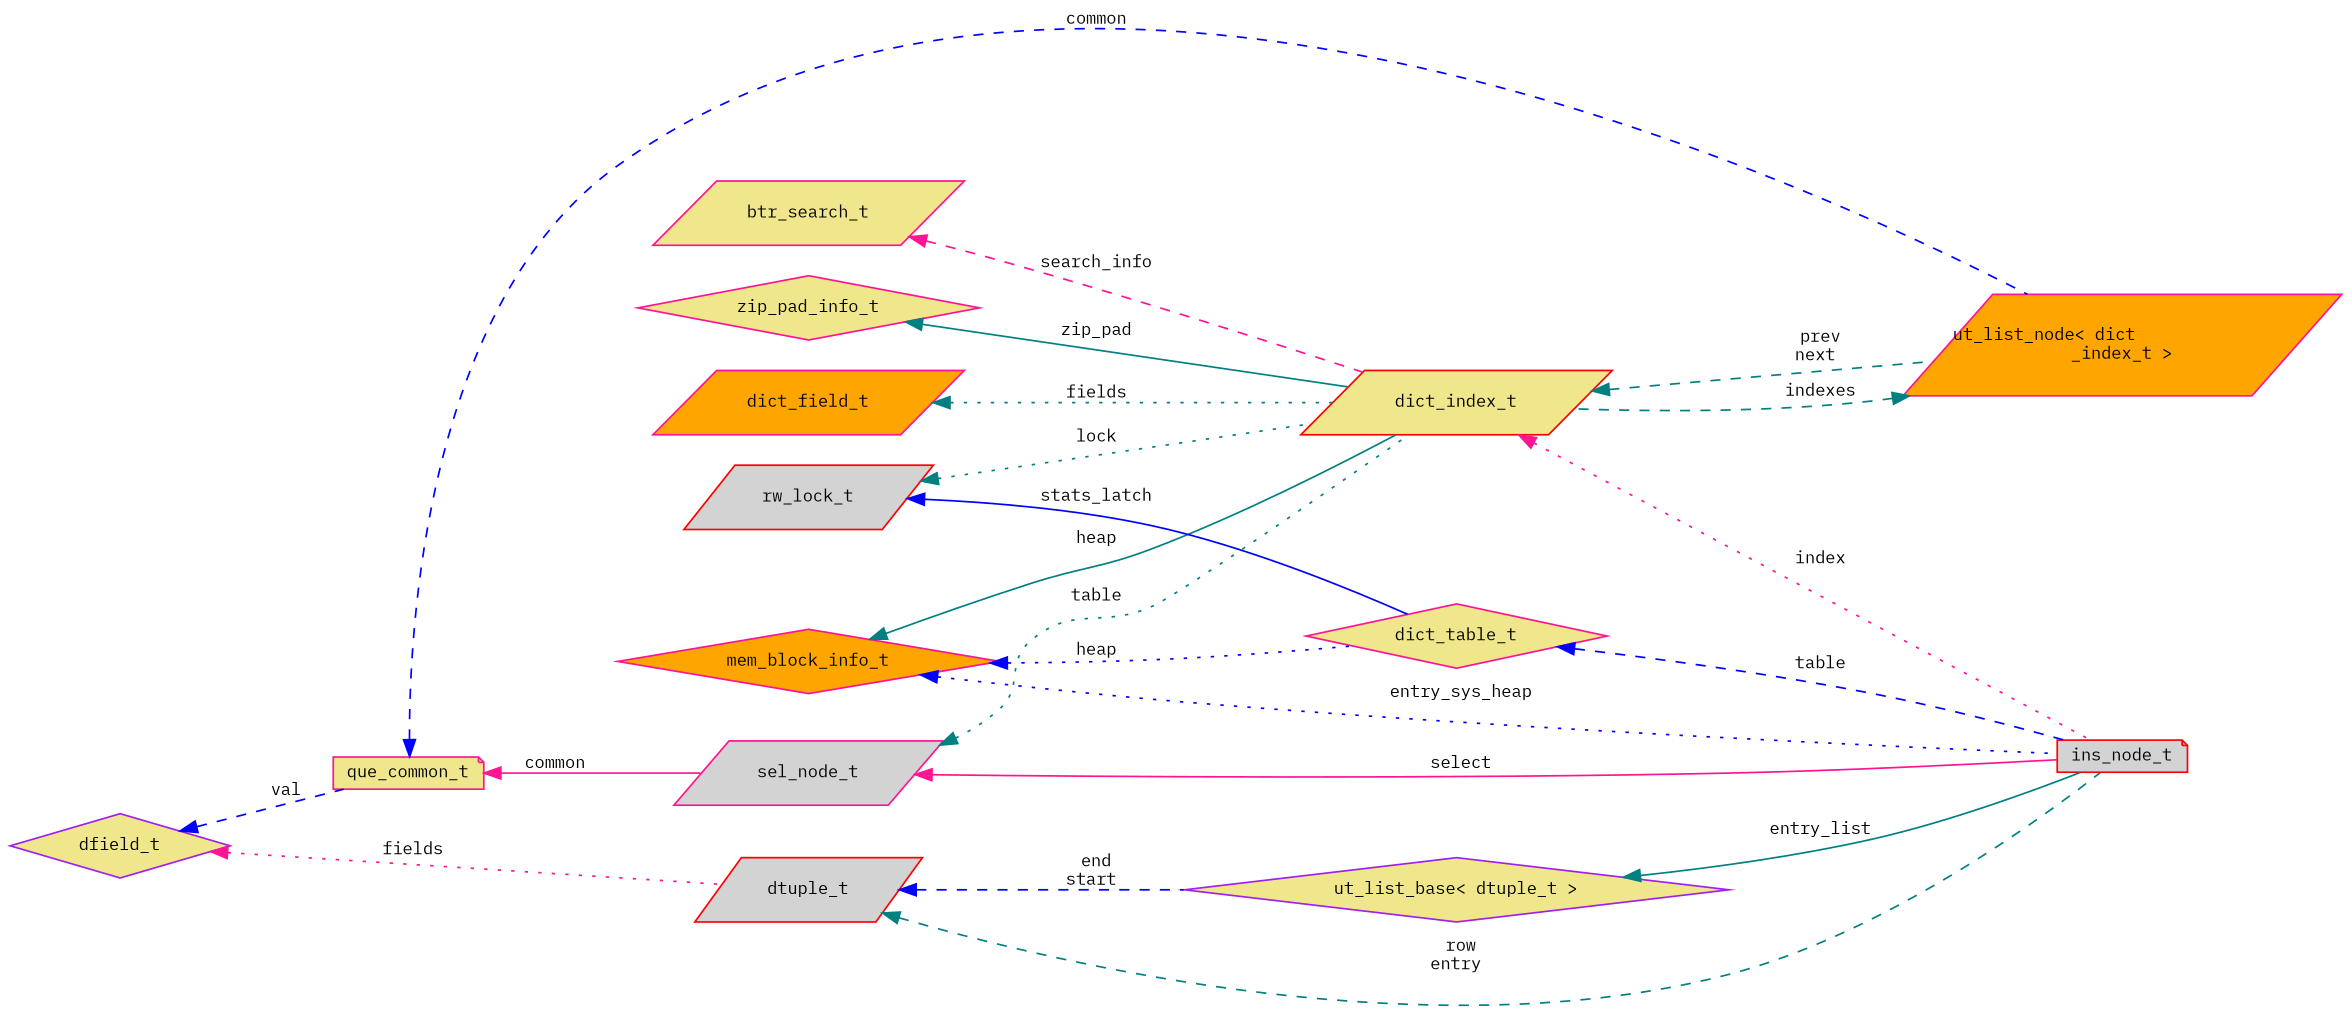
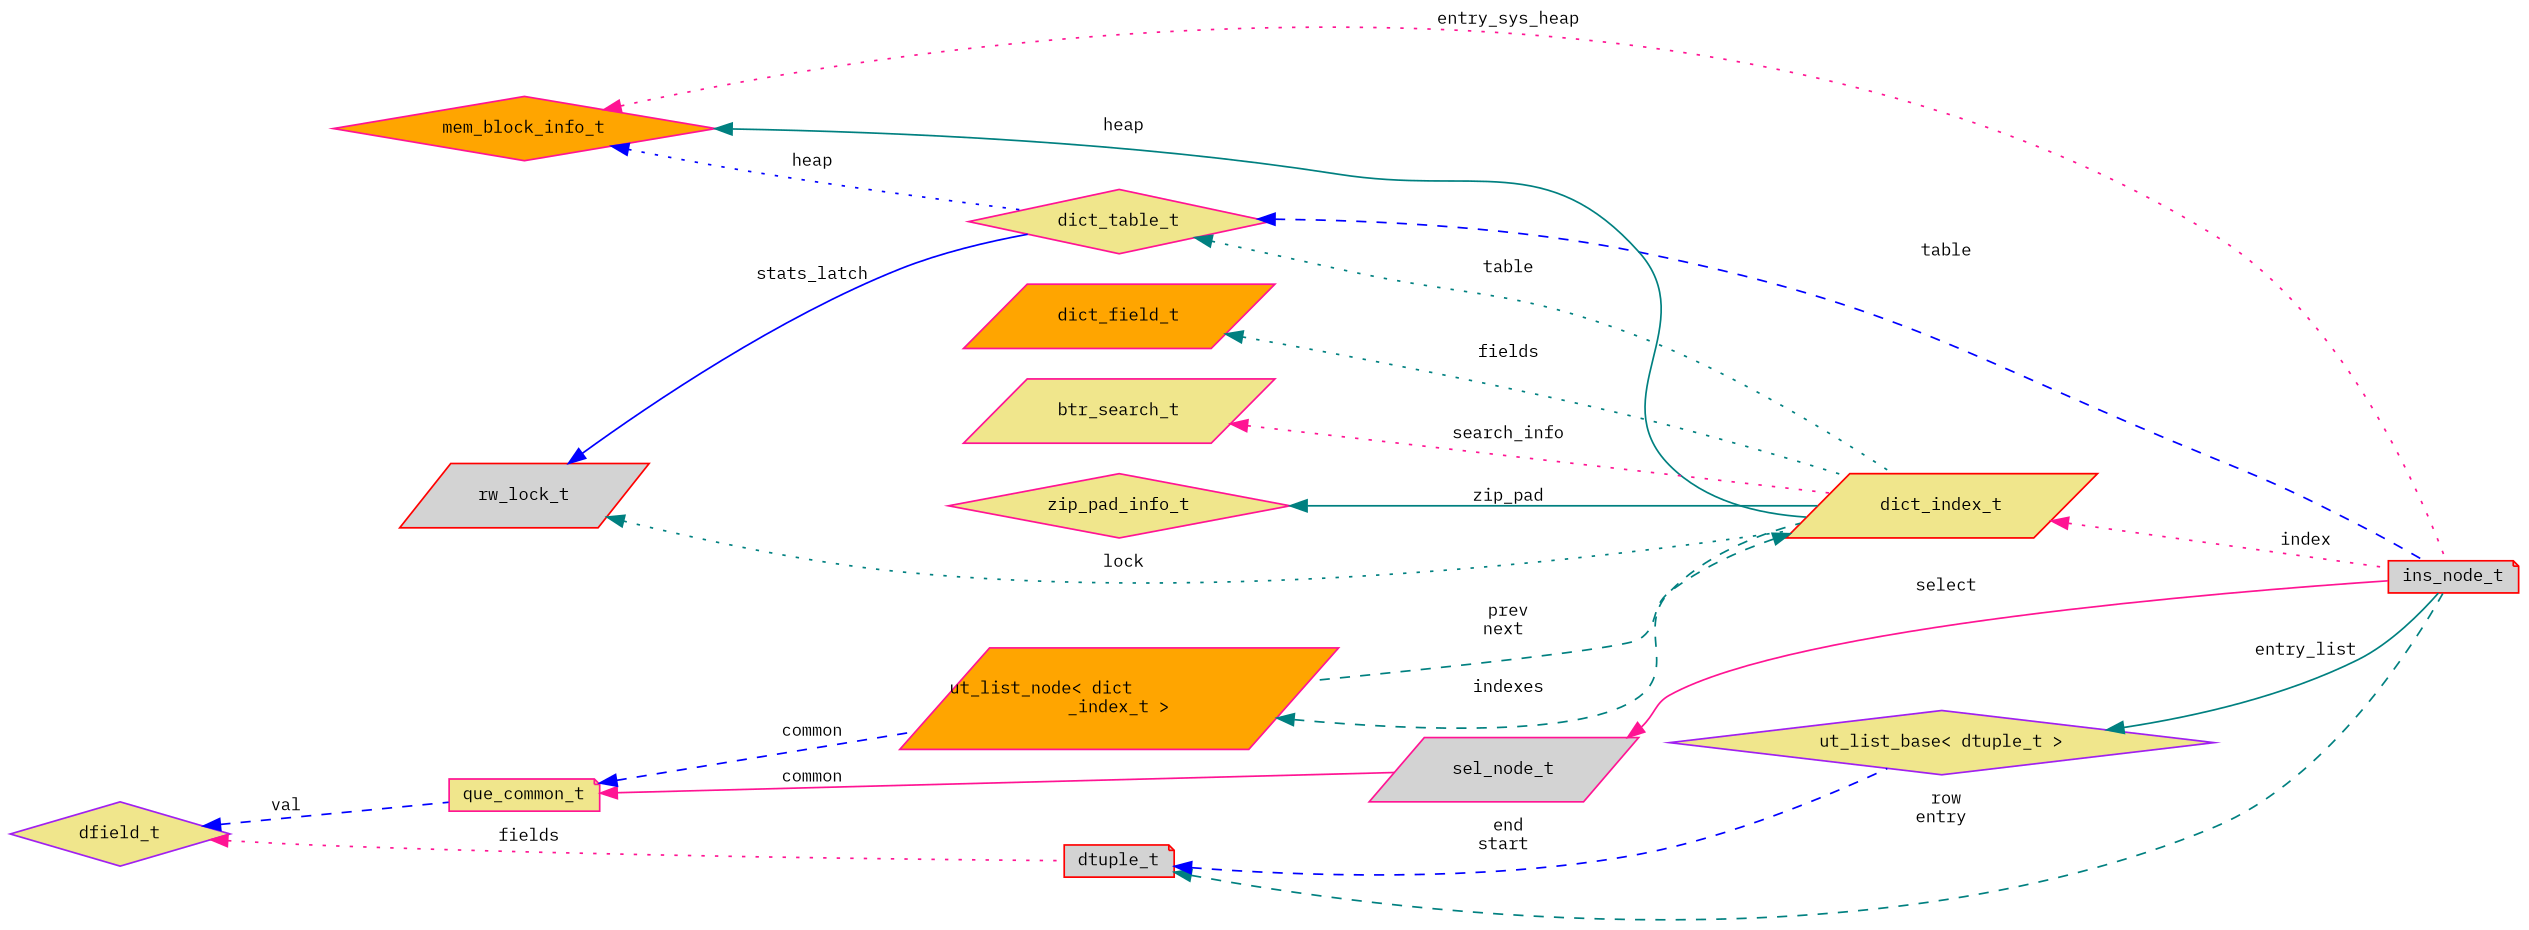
(1145, 303) -> (1539, 459)
(1174, 594) -> (1568, 313)
(1497, 724) -> (1634, 49)
(809, 890) -> (1119, 861)
